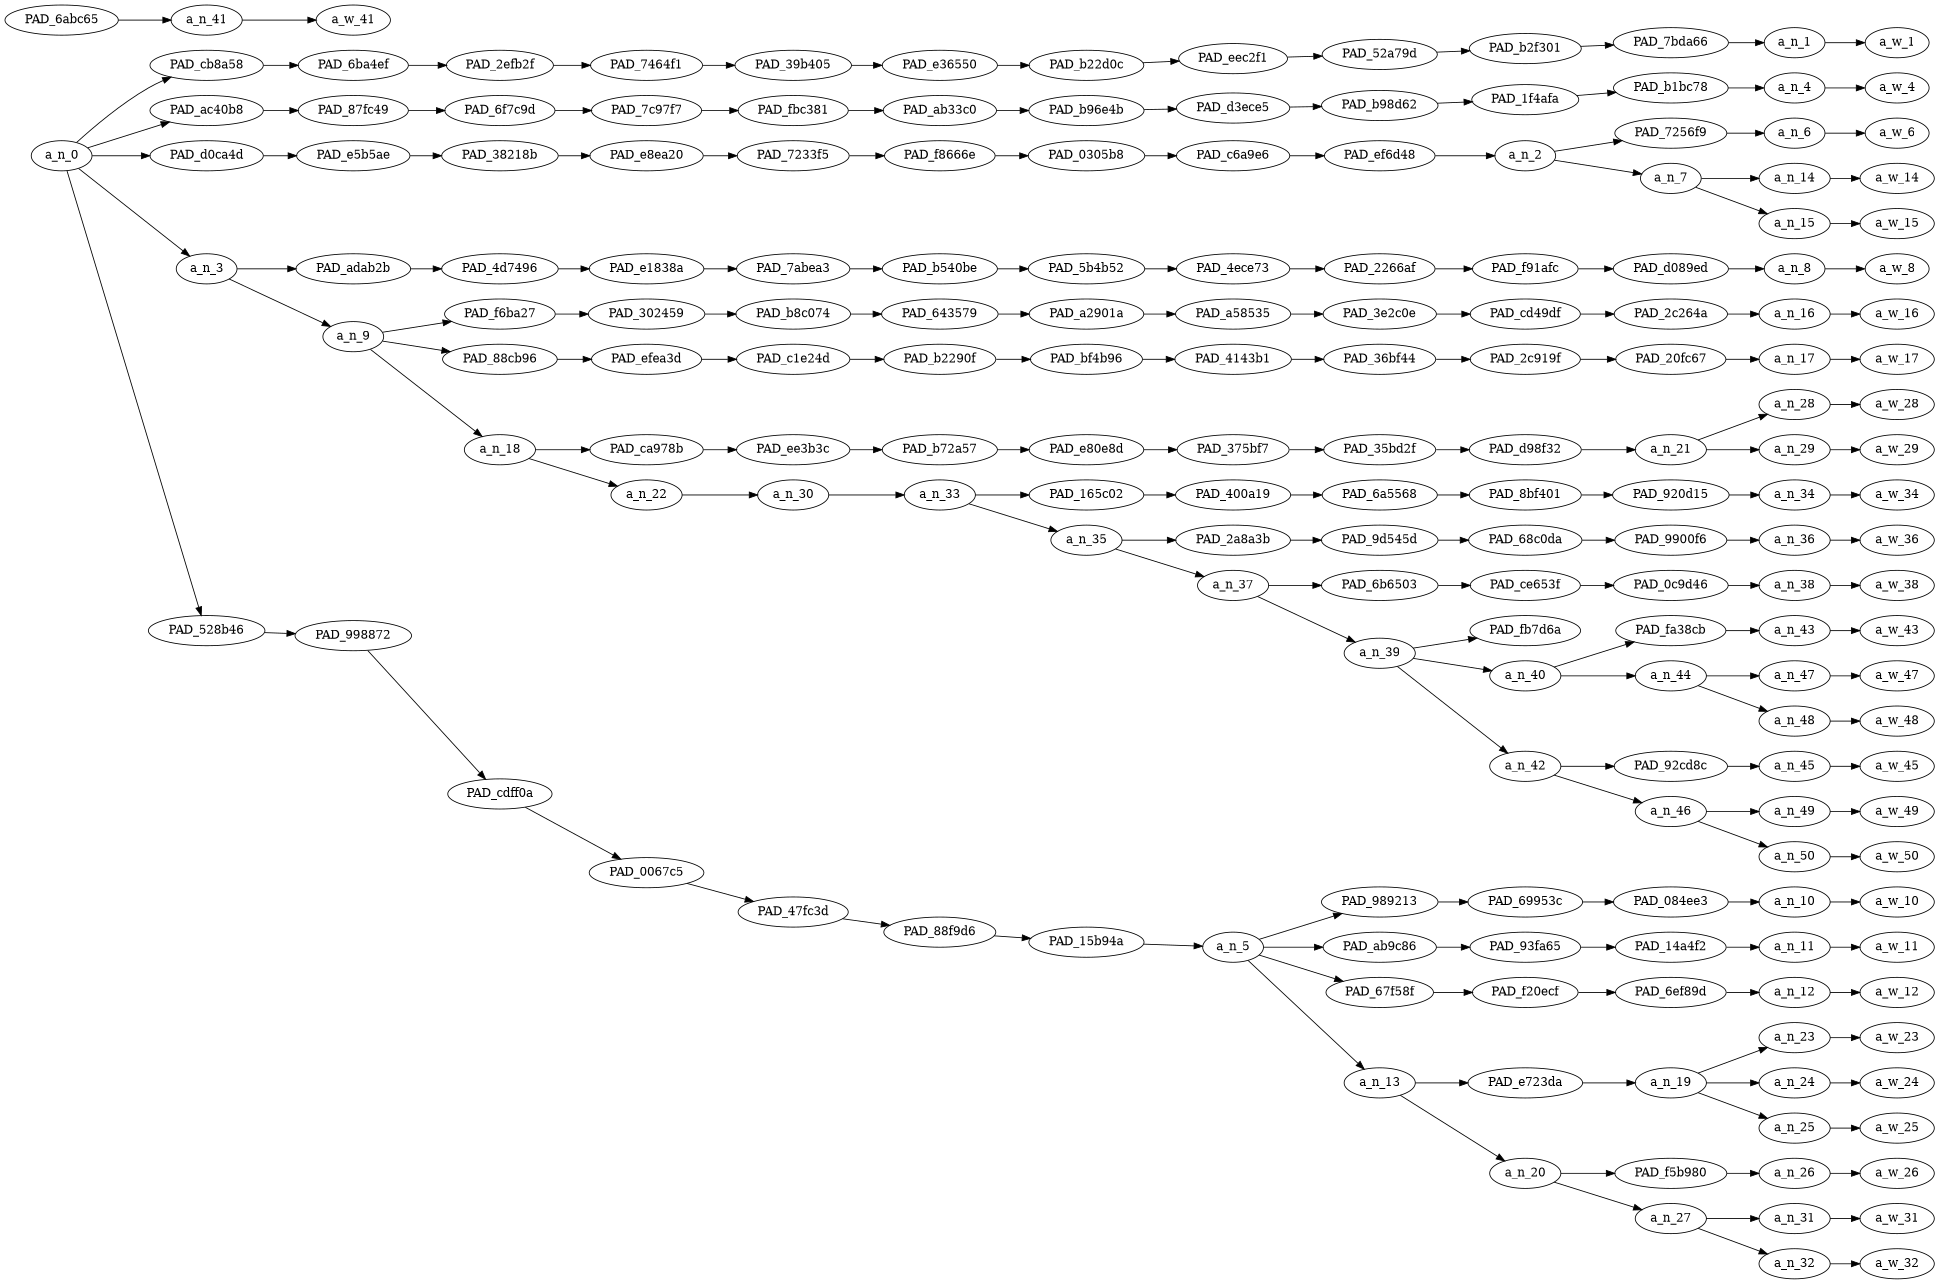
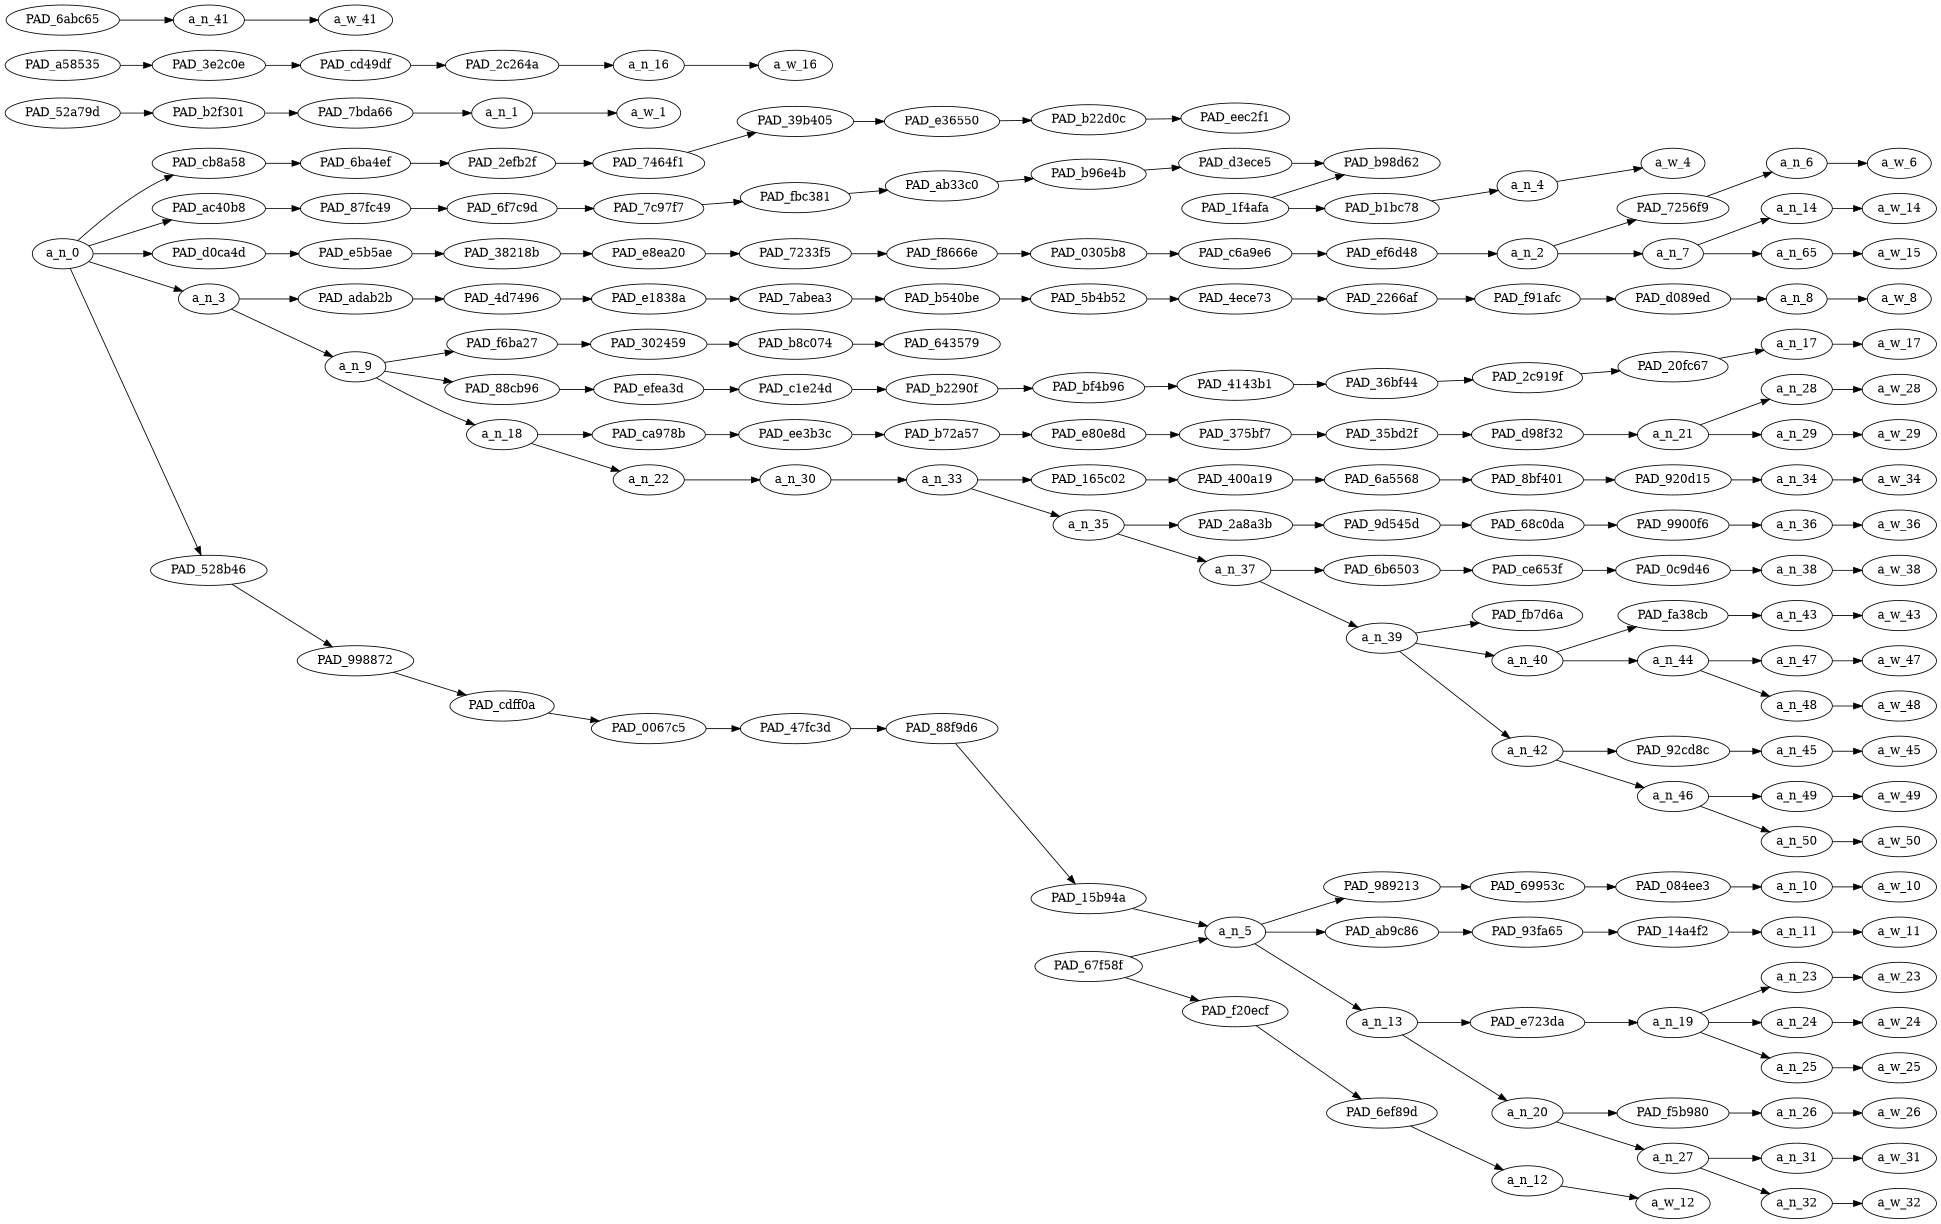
(1301, 57) -> none
(1451, 103) -> (1304, 187)
(1795, 224) -> (1797, 254)
(1086, 314) -> none
(1297, 967) -> (1165, 949)
